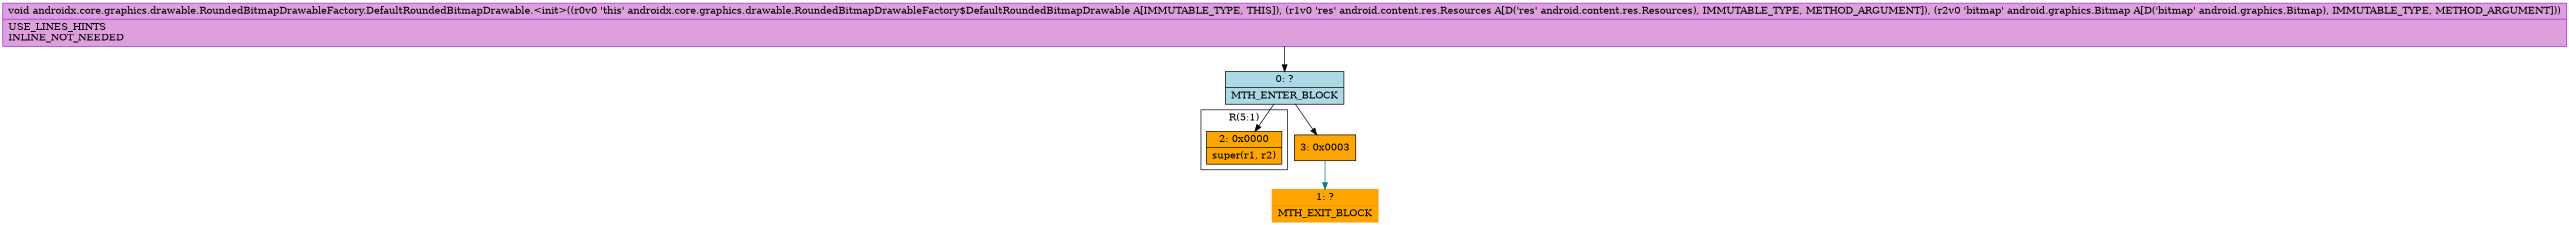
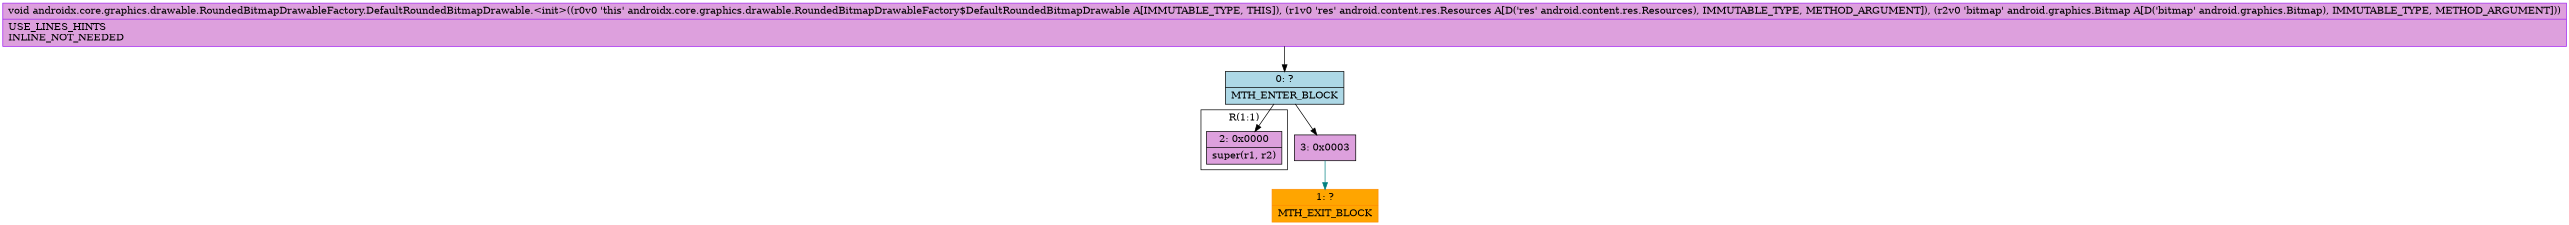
(1244, 118) -> (1244, 118)
(1244, 148) -> (1244, 148)
(1325, 148) -> (1325, 148)
